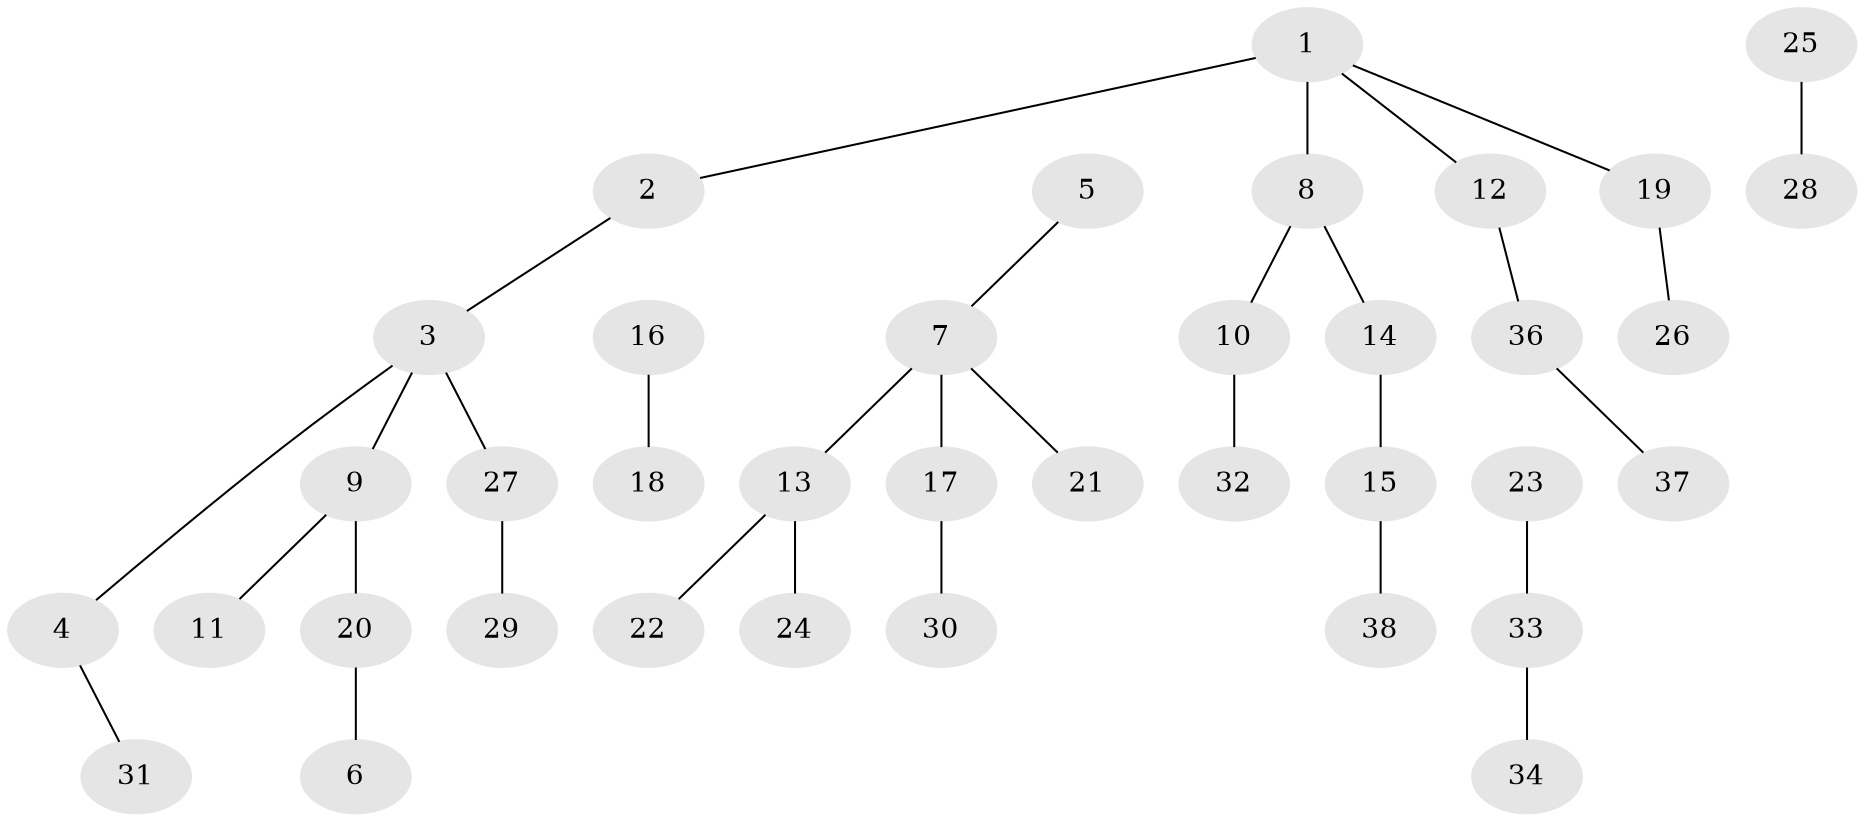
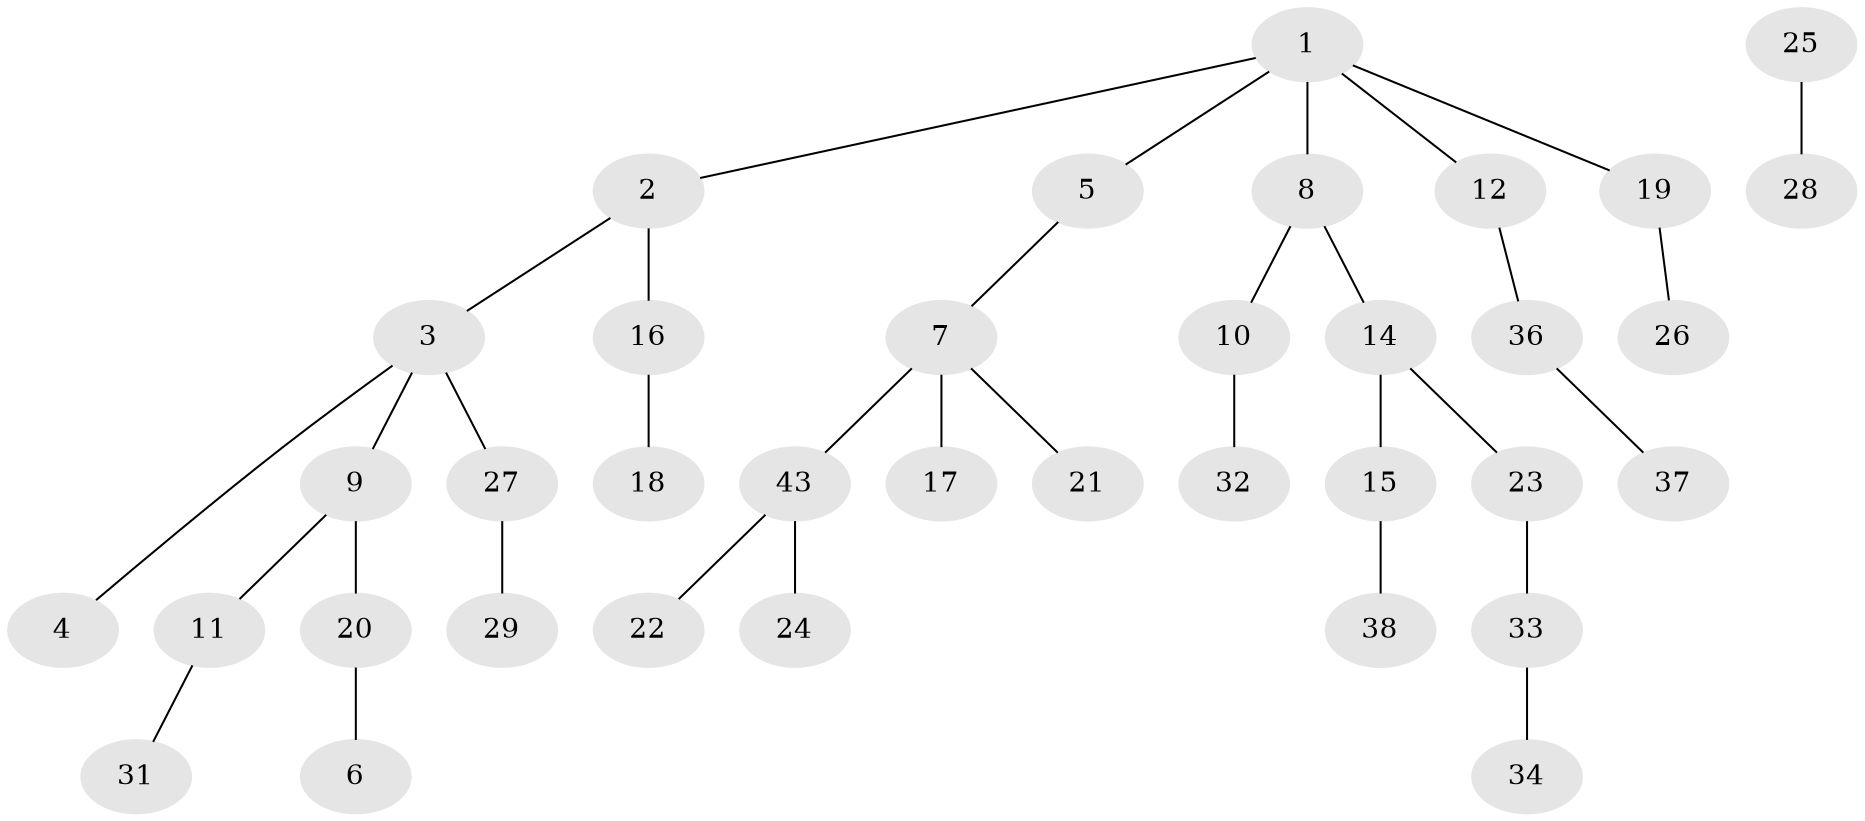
none -> (1197, 118)
none -> (649, 265)
none -> (1454, 411)
(795, 484) -> (795, 484)
(941, 630) -> none
(100, 704) -> (173, 704)
